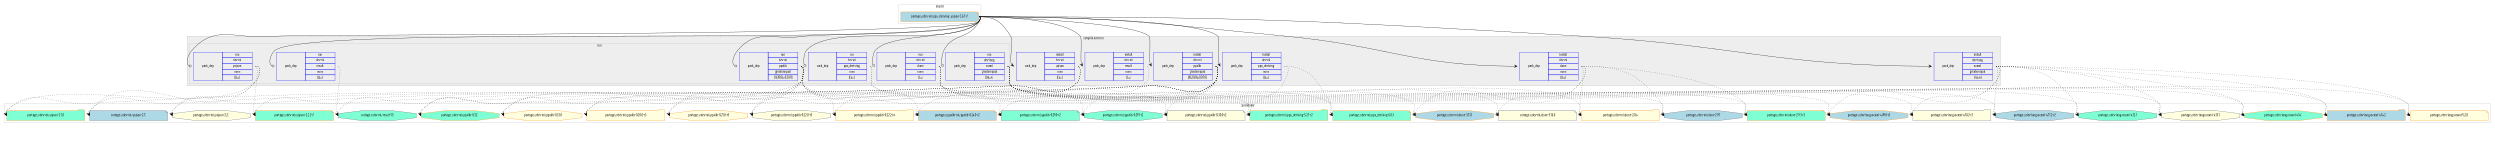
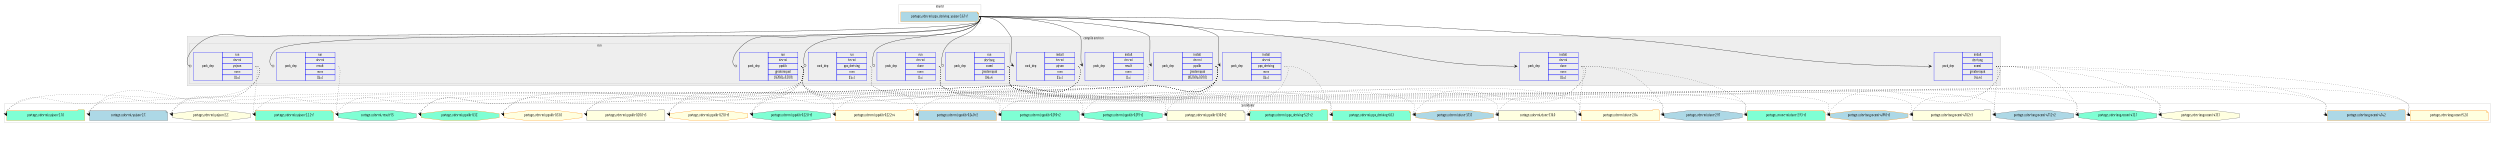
(626, 116) -> (626, 116)
(792, 116) -> (792, 116)
(957, 116) -> (957, 116)
(1786, 116) -> (1786, 116)
(2283, 116) -> none
